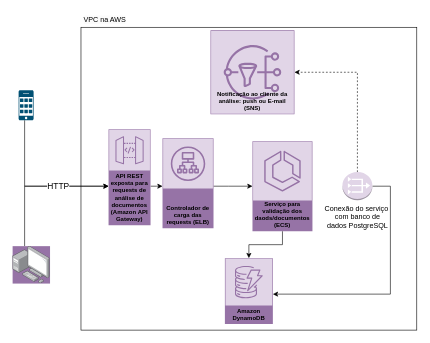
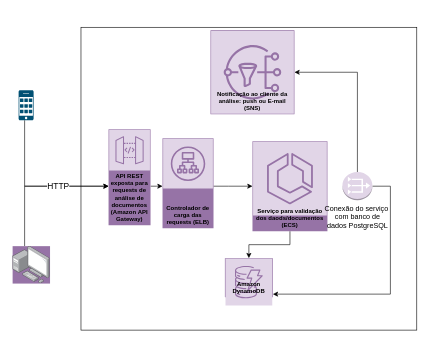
(105, 20) -> none
(357, 92) -> (357, 92)
(282, 186) -> (290, 186)
(249, 291) -> (249, 278)
